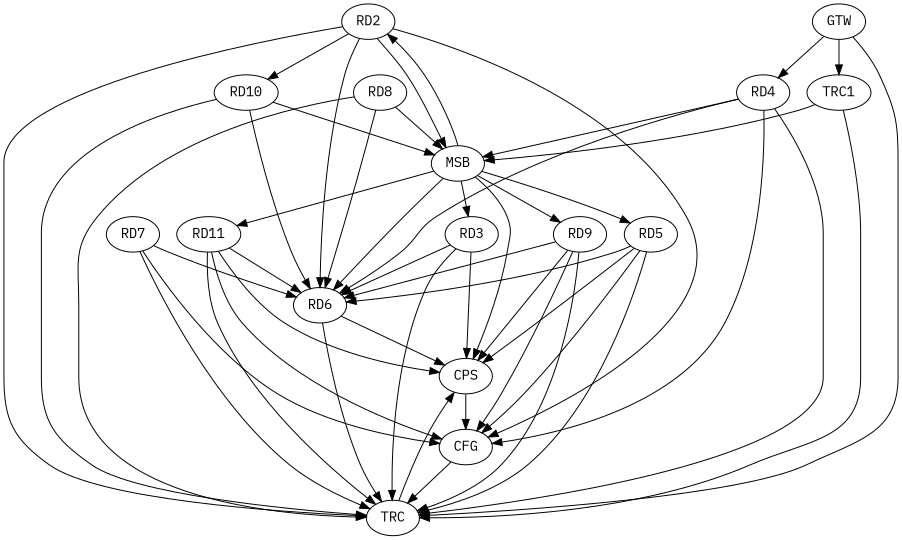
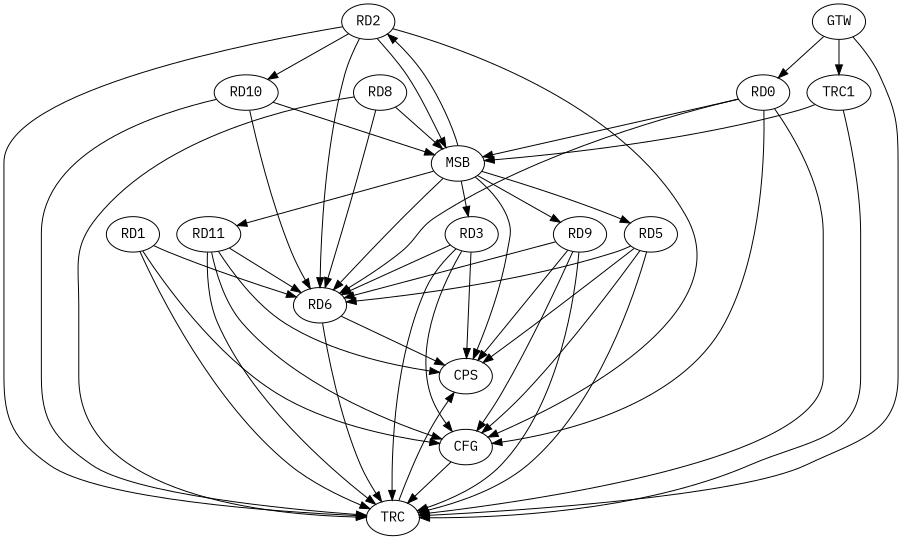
(763, 93) -> (763, 93)
(133, 234) -> (133, 234)
(466, 407) -> (428, 336)
